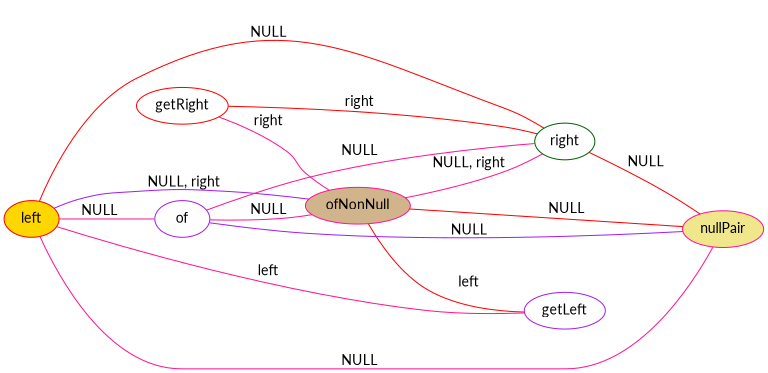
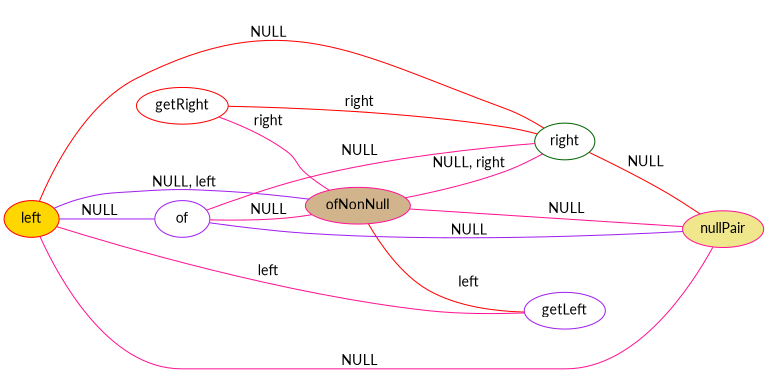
(182, 183) -> (182, 183)
(546, 218) -> (546, 218)
(107, 219) -> (107, 219)
